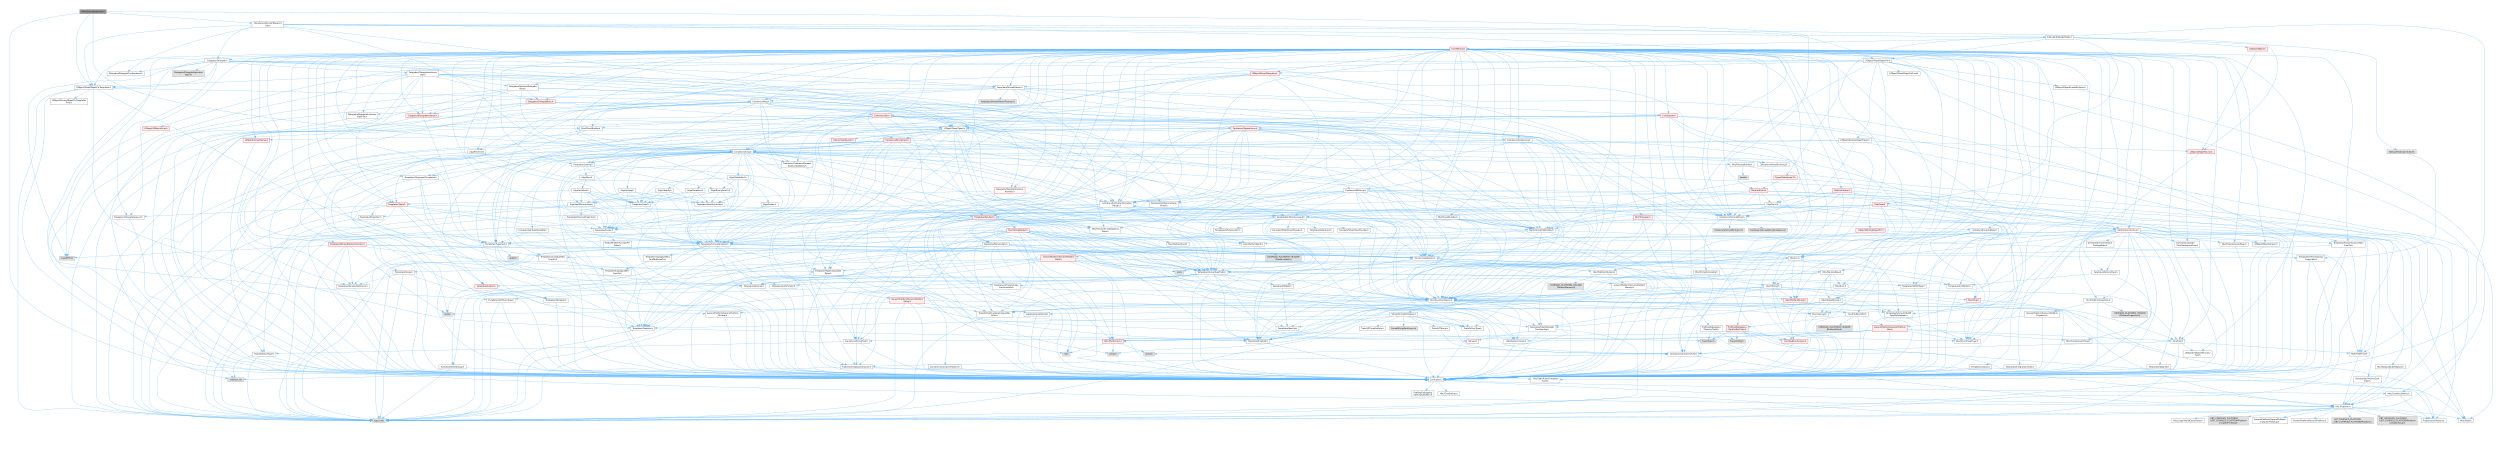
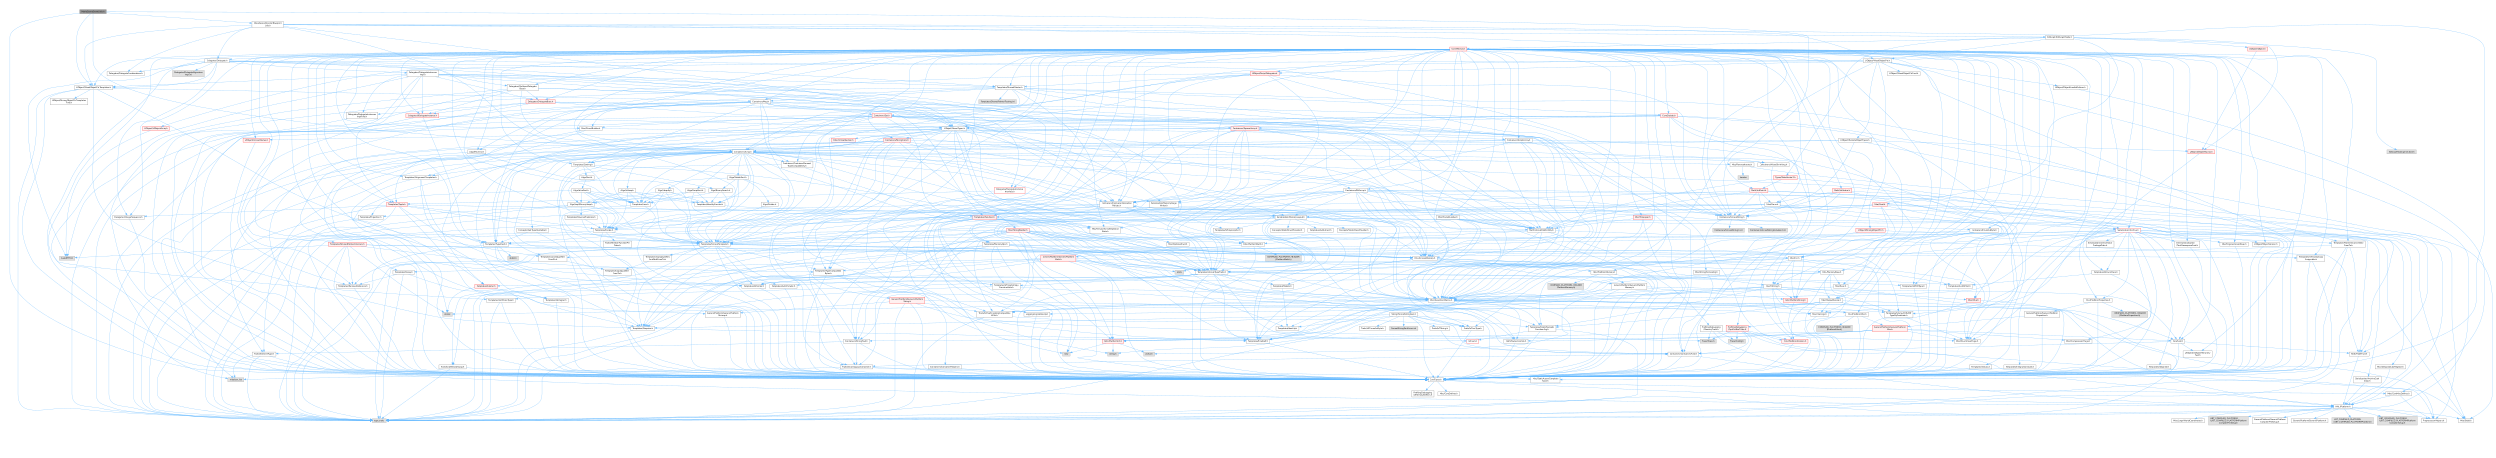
(1837, 233) -> none
(2435, 233) -> (2254, 59)
